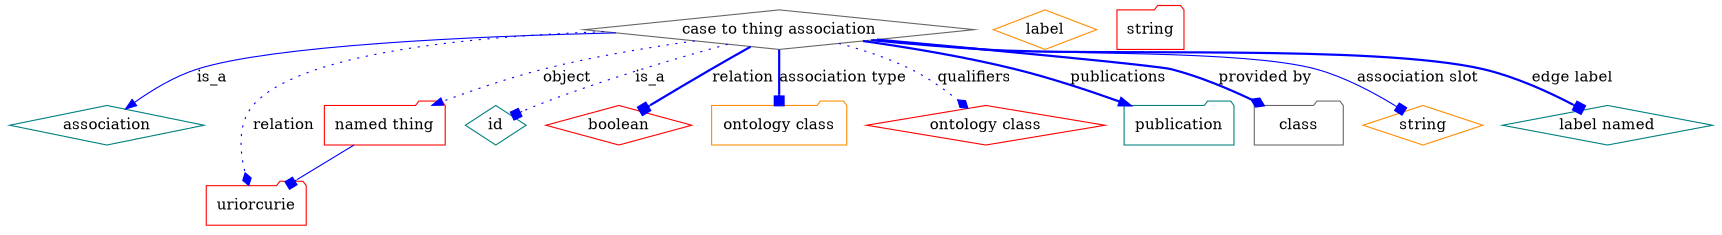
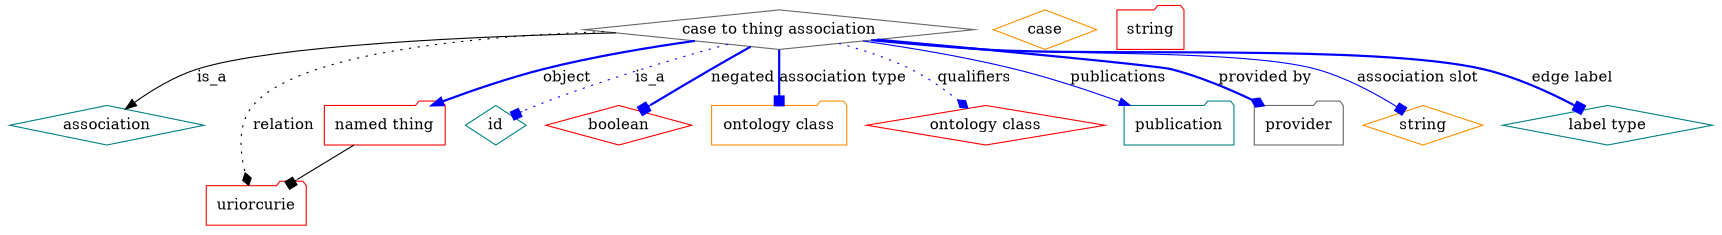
(1045, 30) -> (1045, 30)
(370, 44) -> (370, 44)
(388, 52) -> (388, 52)
(567, 64) -> (567, 64)
(993, 64) -> (993, 64)
(743, 77) -> (743, 77)
(1299, 125) -> (1299, 125)
(1607, 125) -> (1607, 125)
(326, 162) -> (326, 162)
